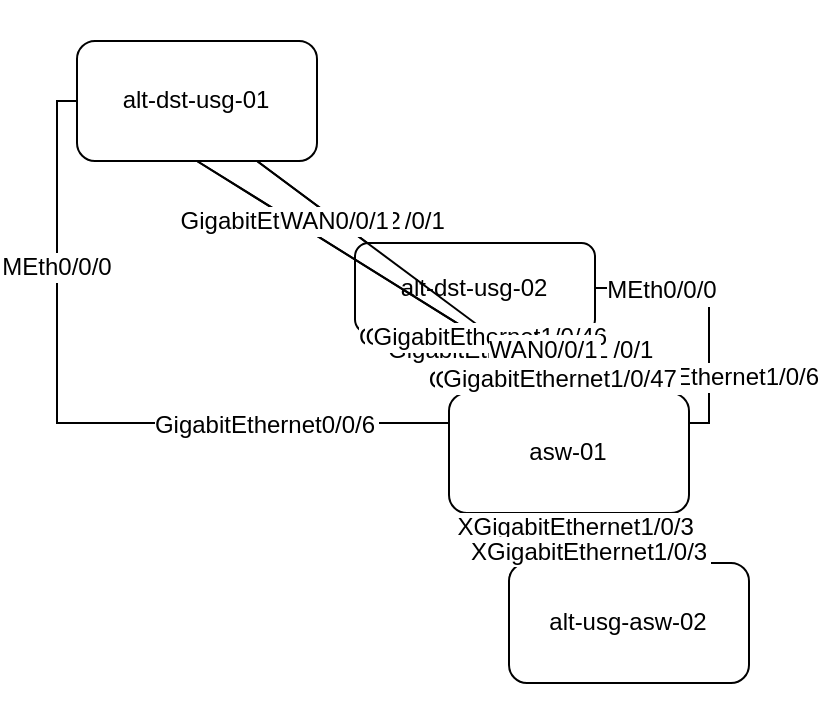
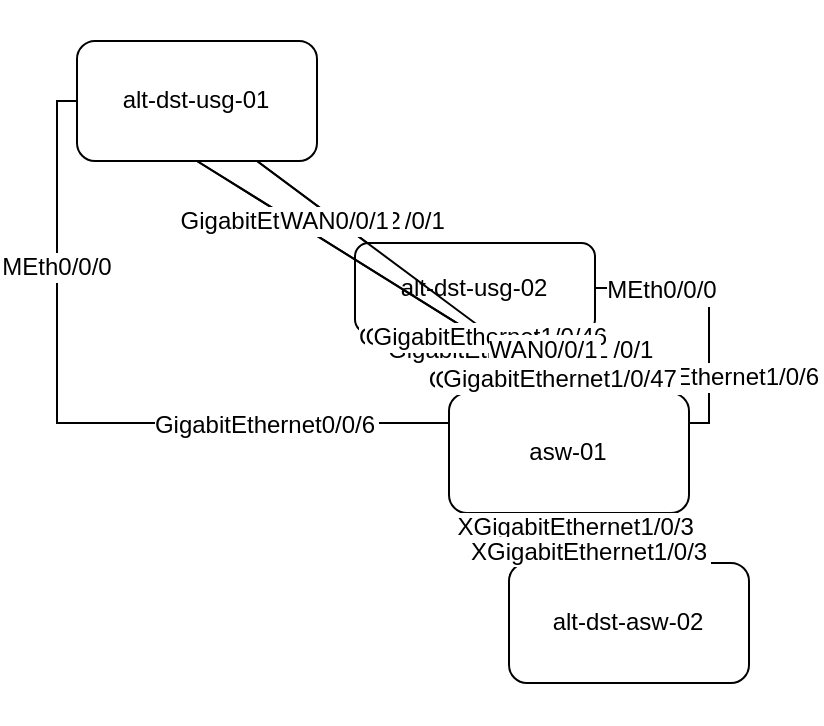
(629, 623) -> (629, 623)
